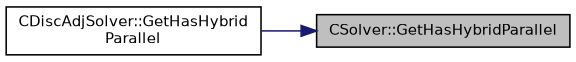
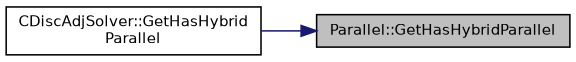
(443, 31) -> (443, 31)
